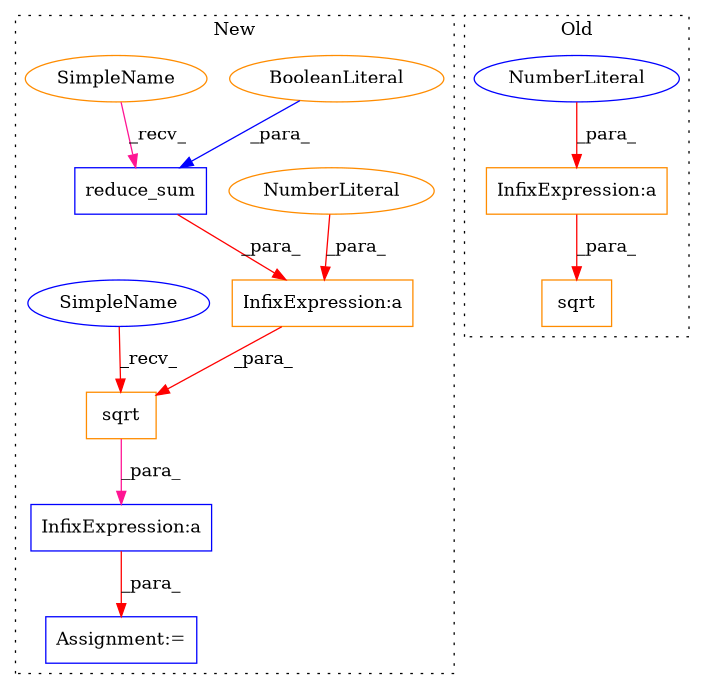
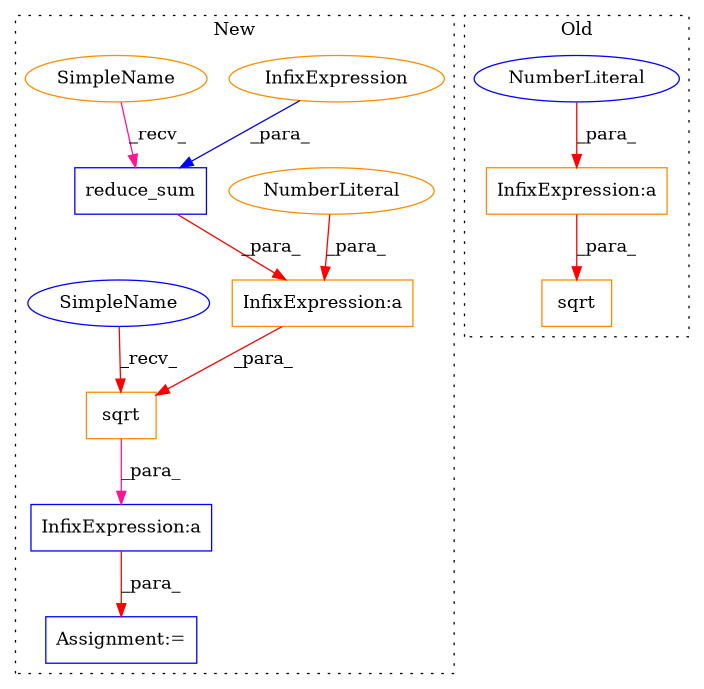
(337, 79) -> (337, 79)
